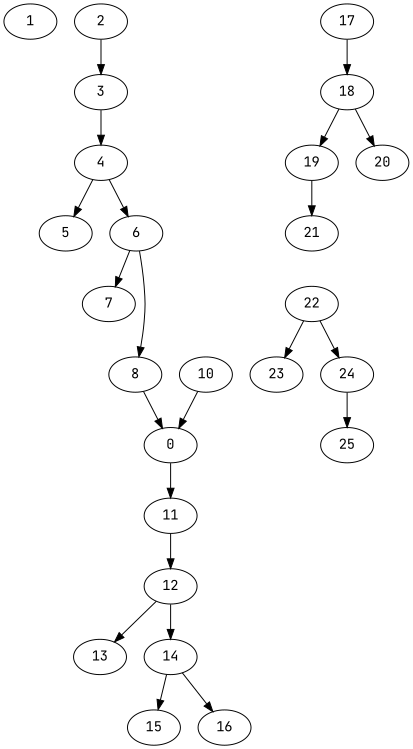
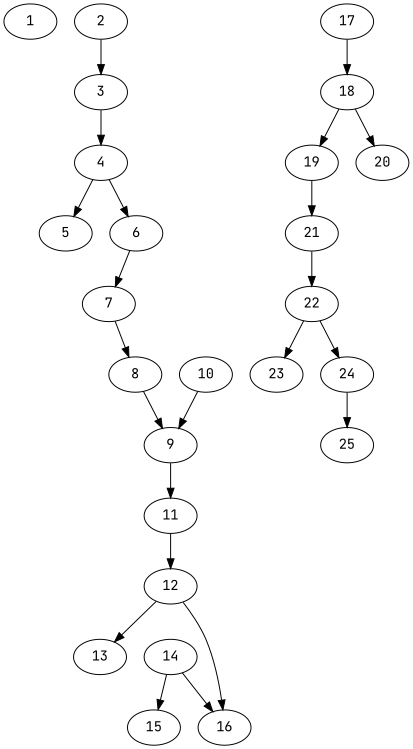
none -> (312, 264)
(145, 299) -> (120, 334)
(171, 445) -> (171, 445)
(171, 617) -> (209, 648)
